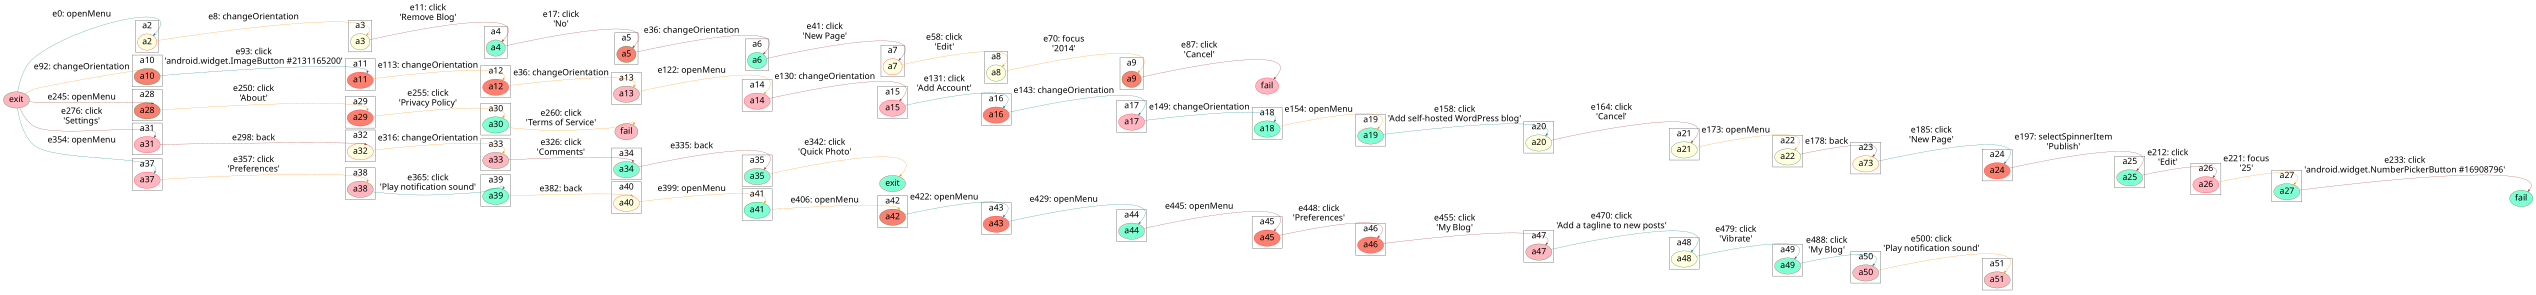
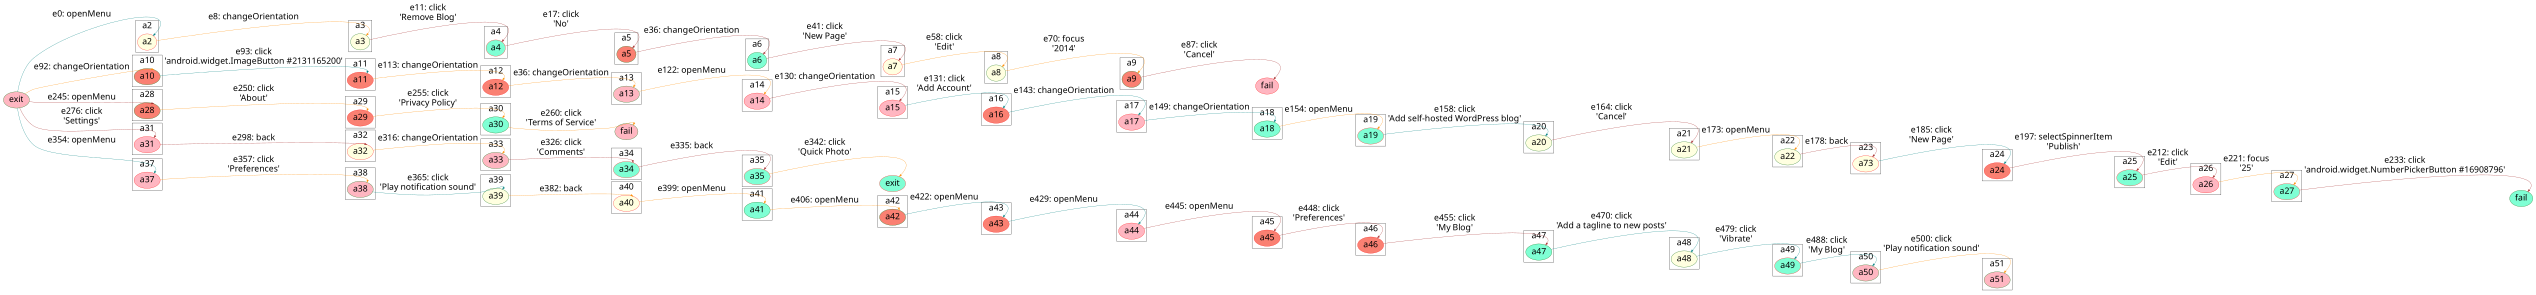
(496, 196) -> (496, 196)
(1132, 231) -> (1132, 231)
(1539, 252) -> (1539, 252)
